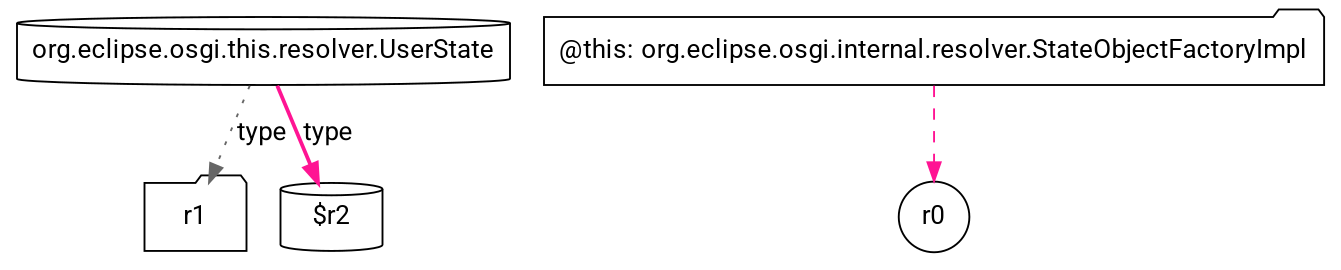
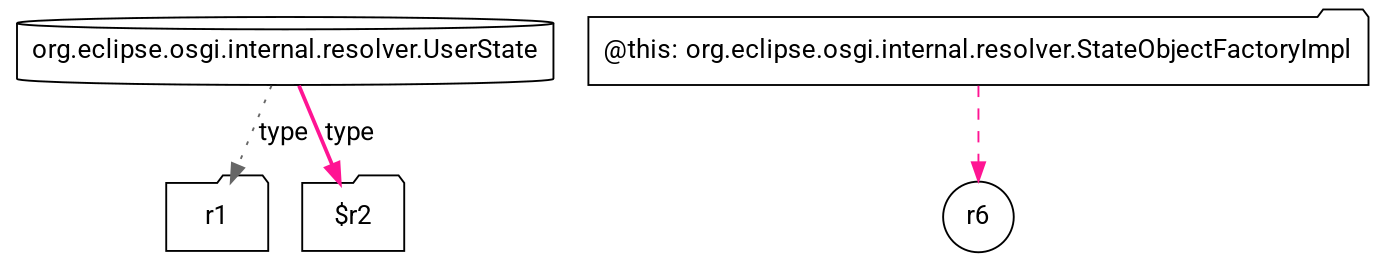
(264, 51) -> (285, 51)
(332, 217) -> (353, 217)
(934, 217) -> (978, 217)
